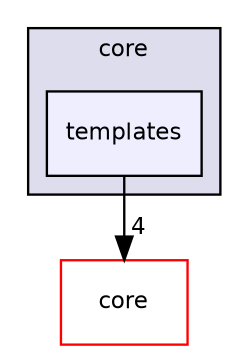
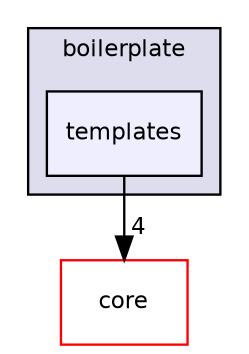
(124, 50) -> (124, 50)
